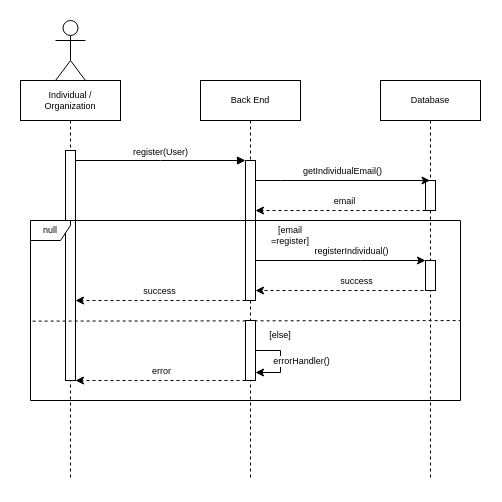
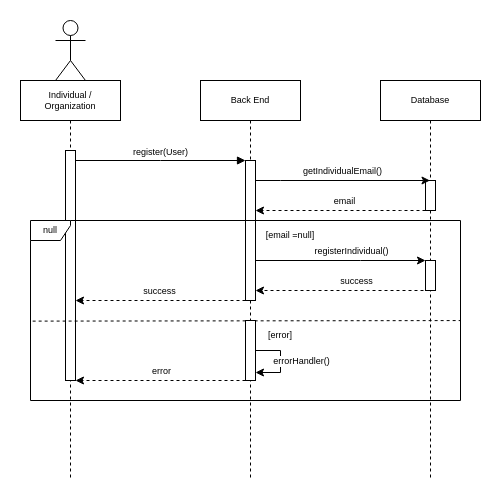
(291, 236) -> (291, 236)
(281, 336) -> (281, 336)
